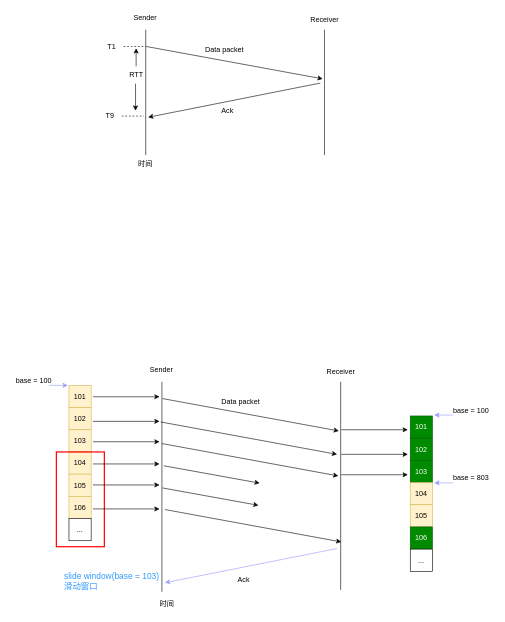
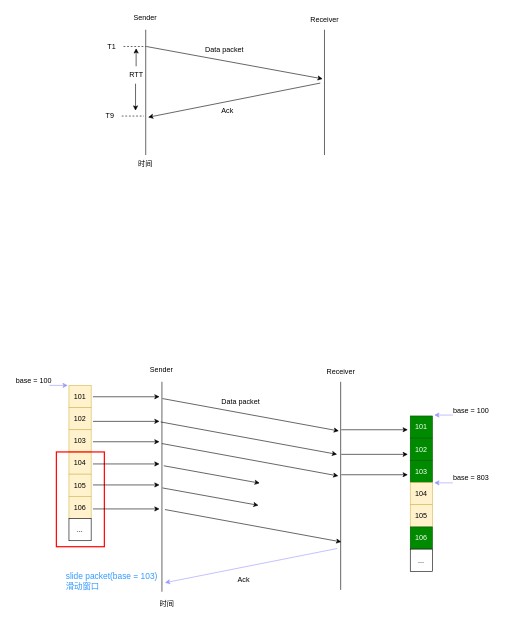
(112, 581) -> (112, 581)
